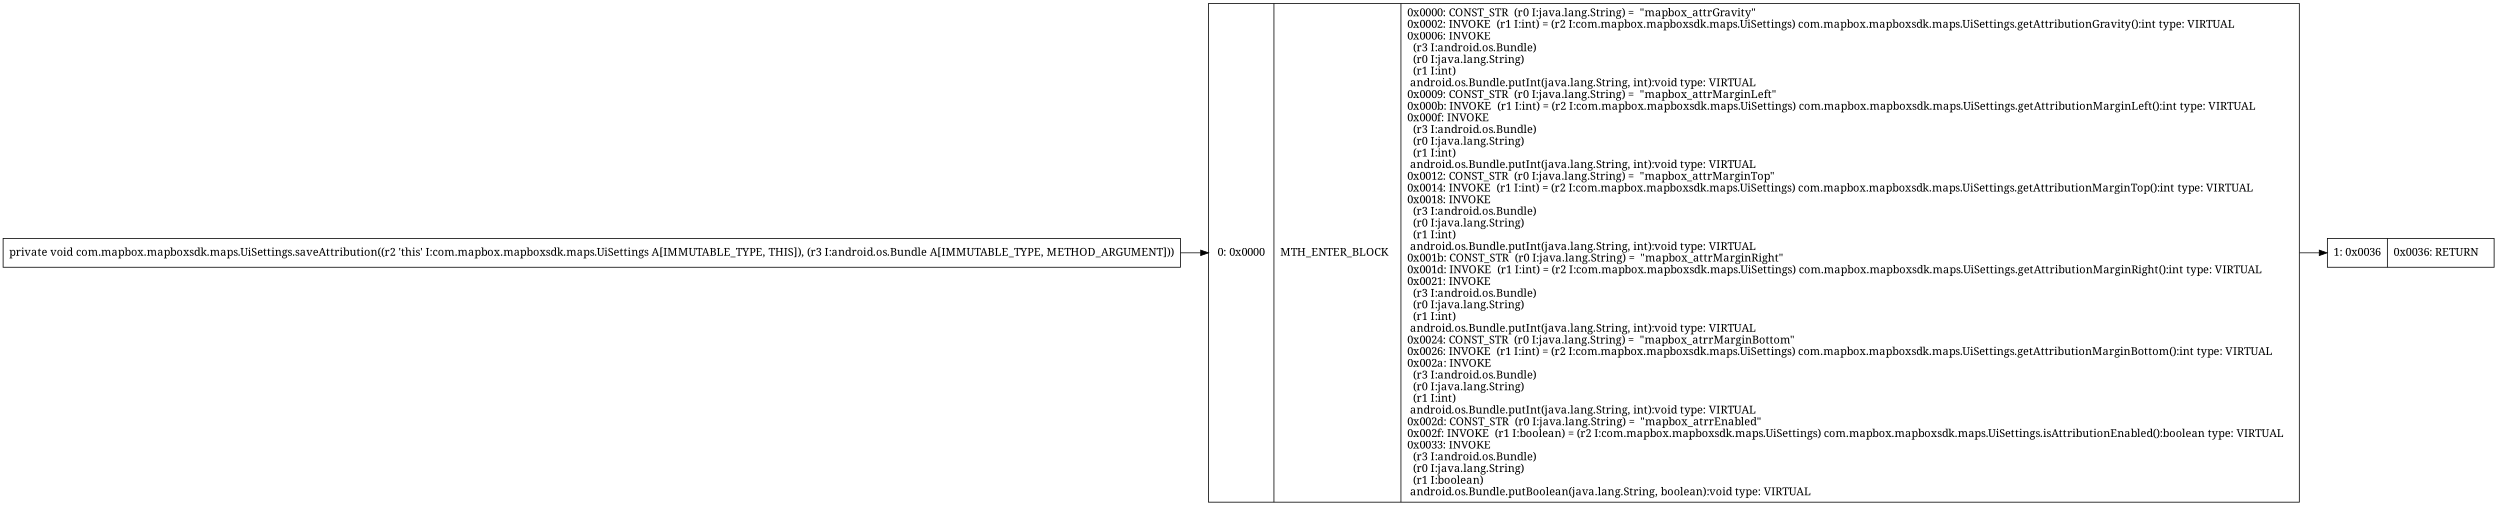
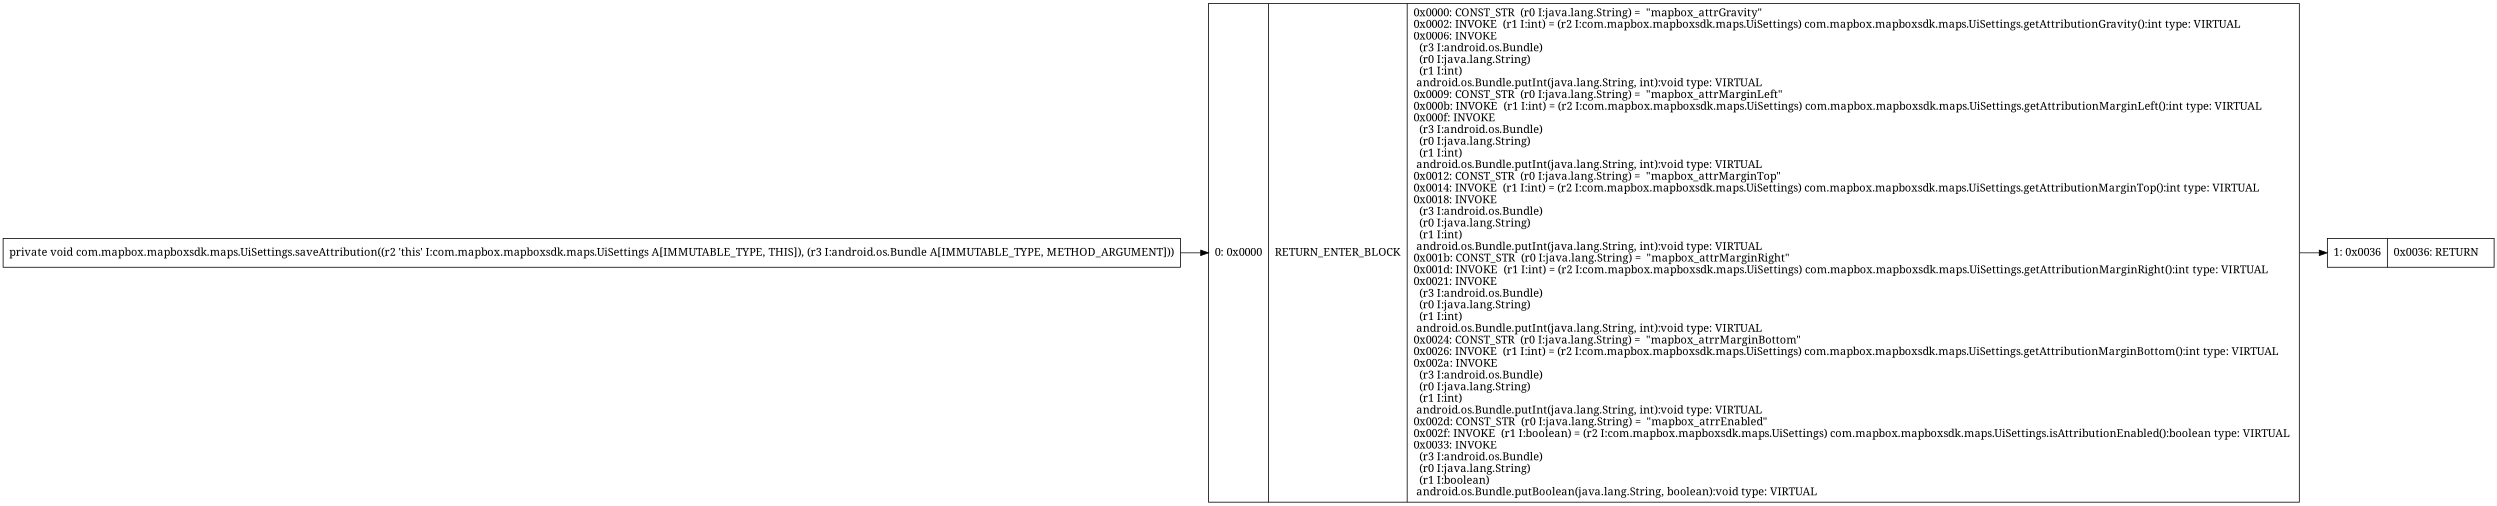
(1334, 252) -> (1338, 252)
